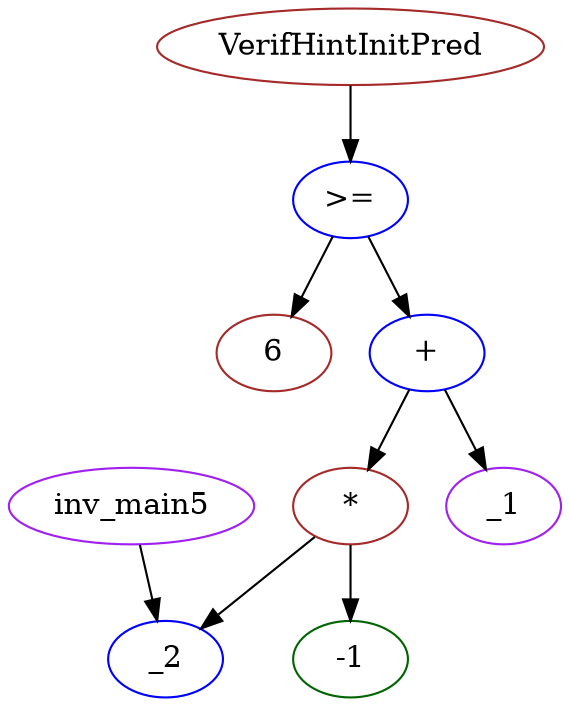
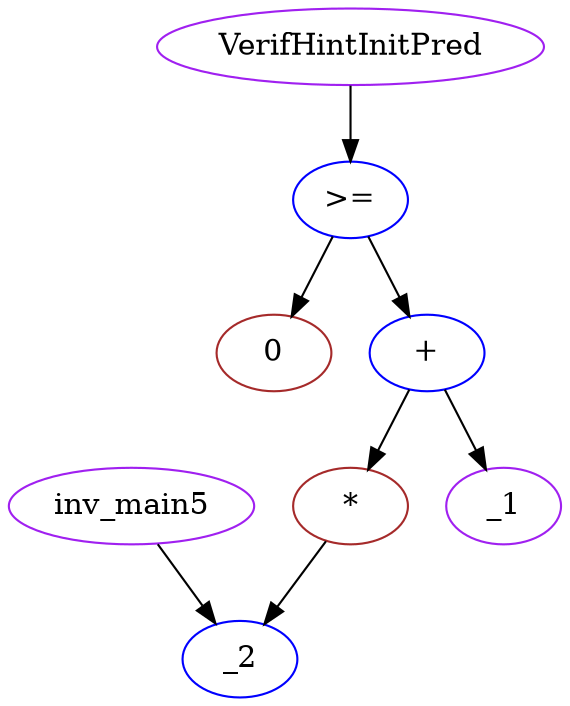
(351, 47) -> (351, 47)
(274, 353) -> (274, 353)
(351, 659) -> none
